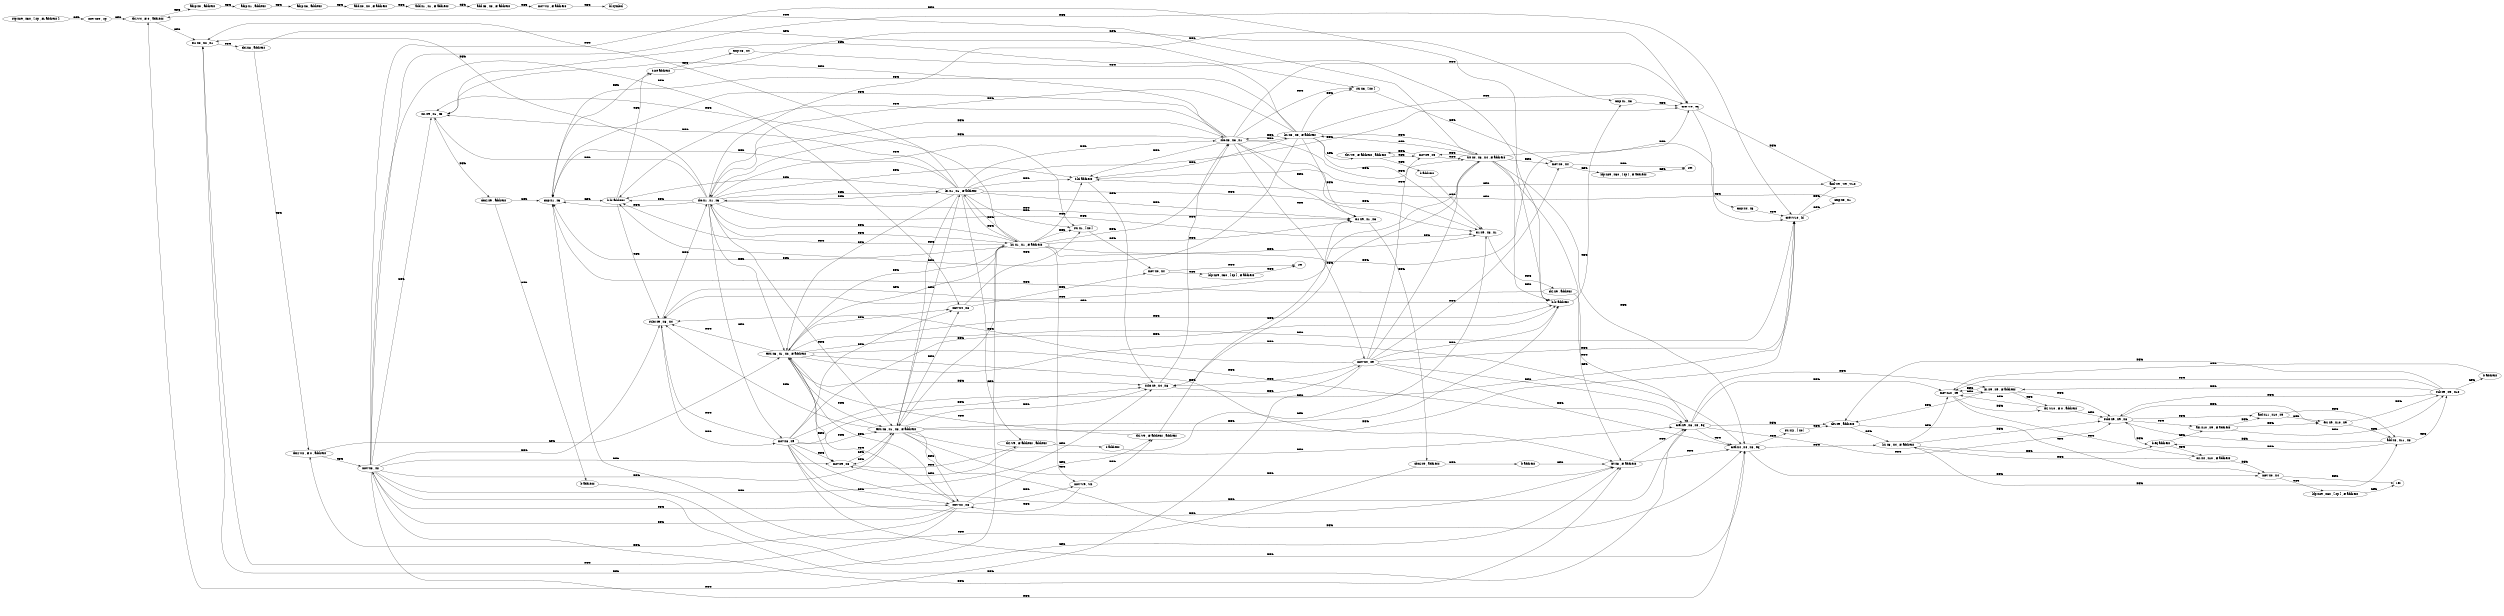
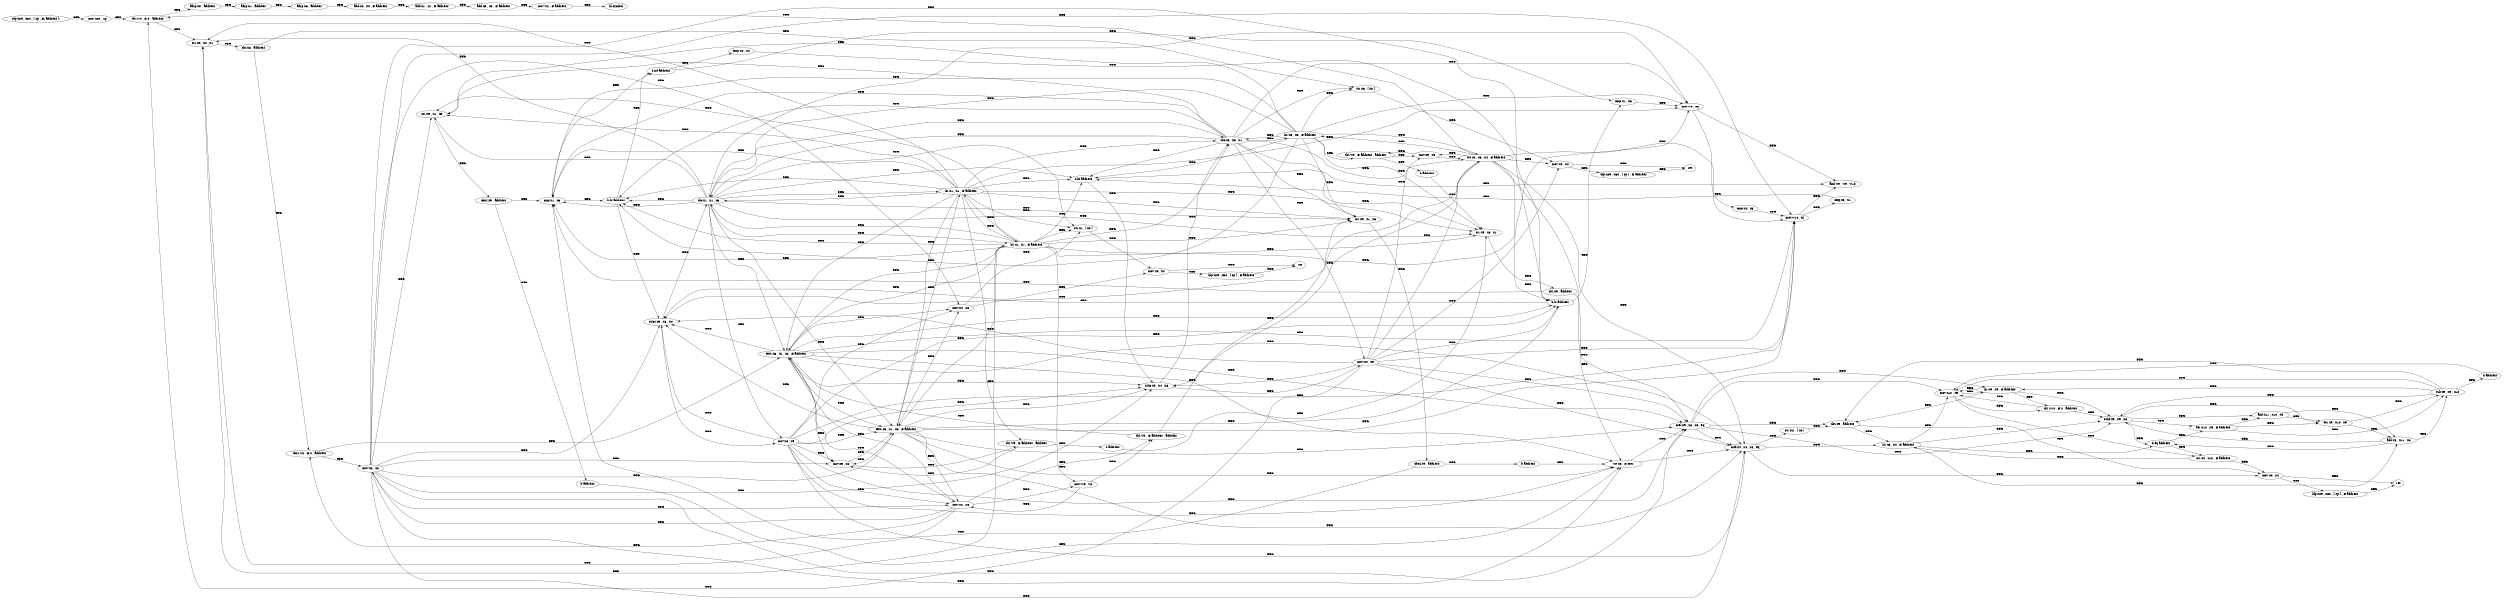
(1623, 464) -> (1623, 464)
